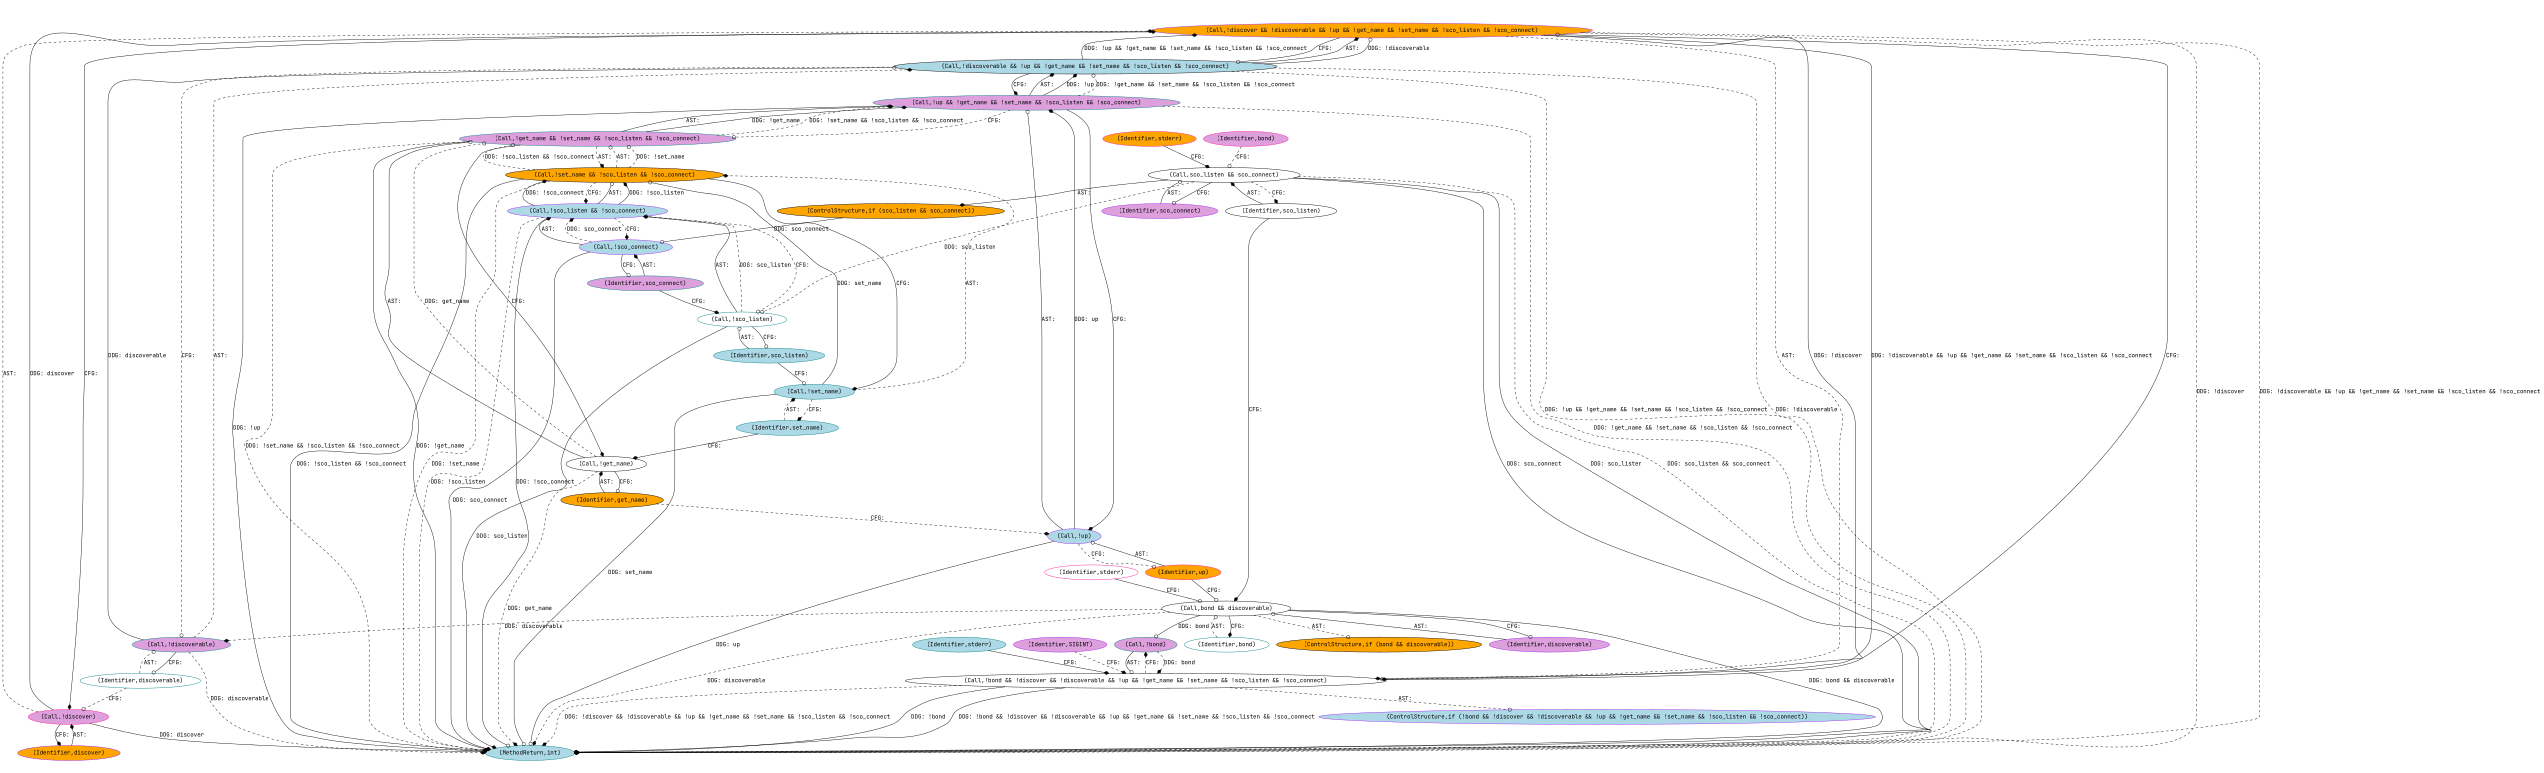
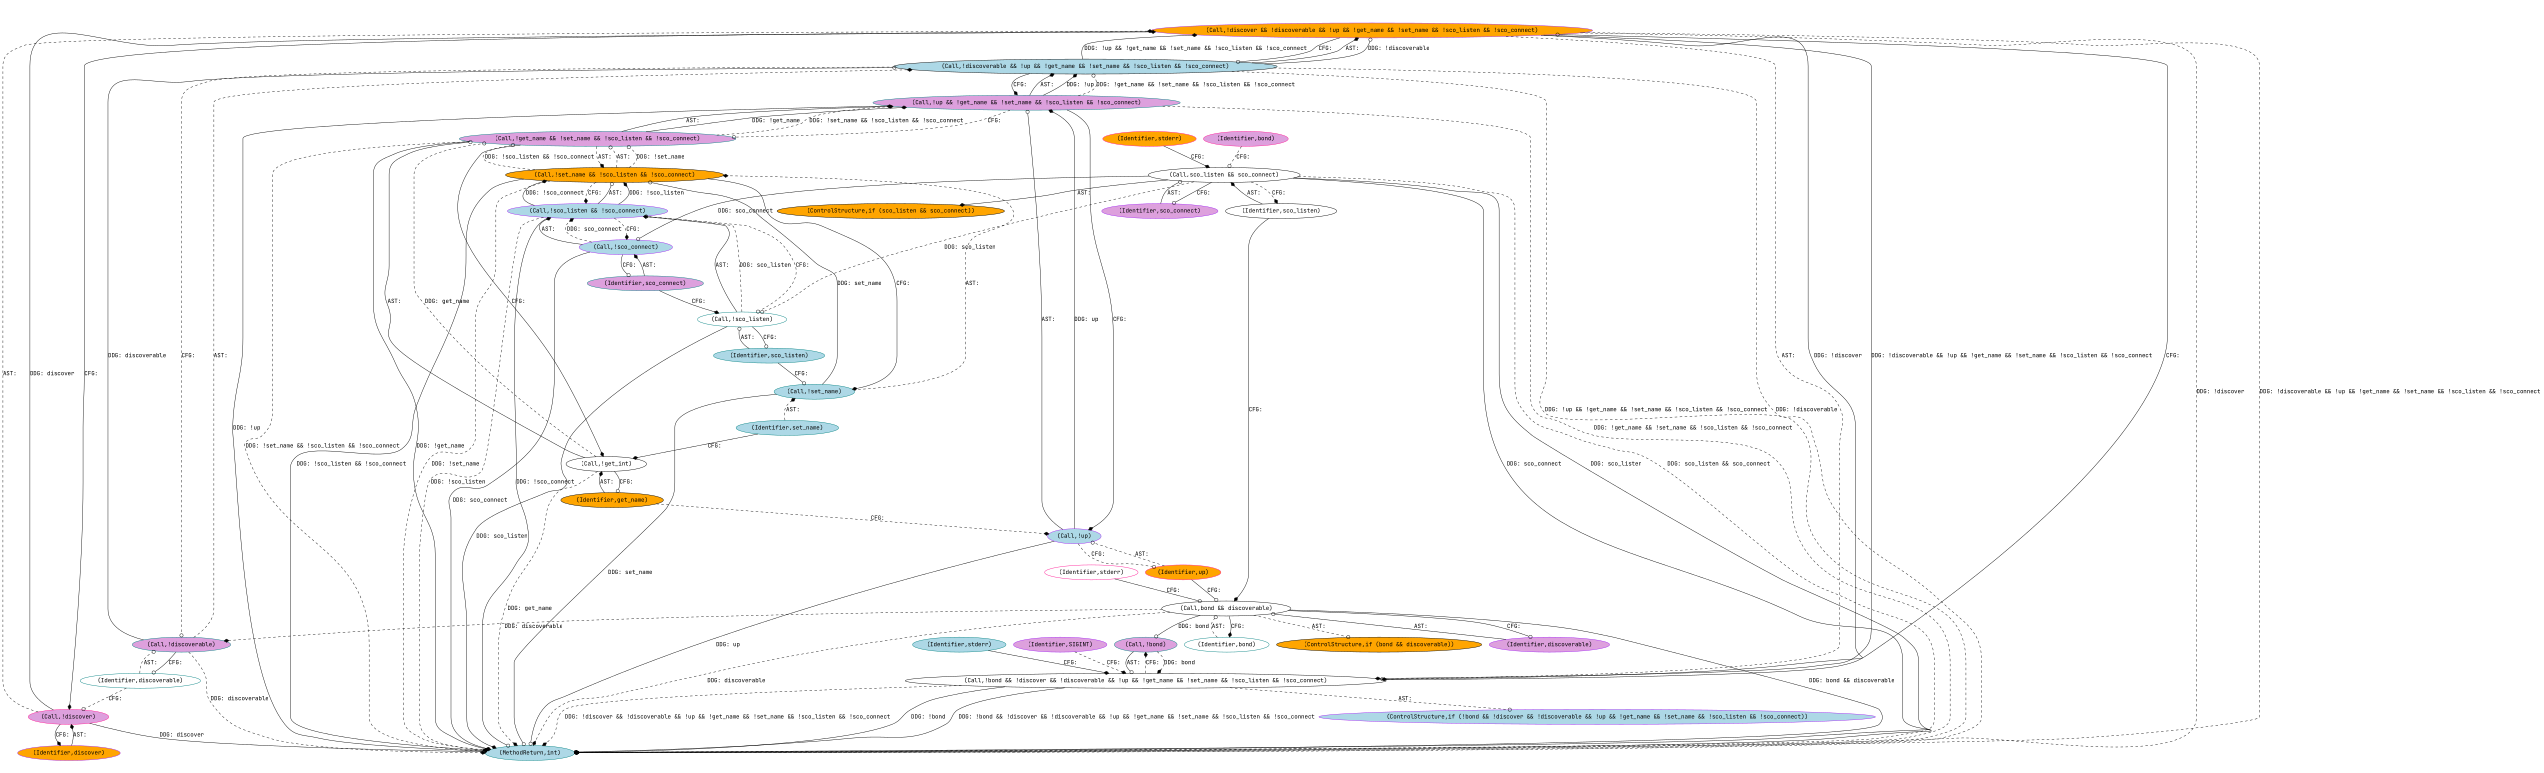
(749, 230) -> (890, 185)
(808, 409) -> none
(606, 464) -> (606, 464)
(1129, 555) -> (1129, 555)
